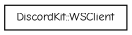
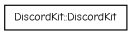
(66, 18) -> (66, 18)
